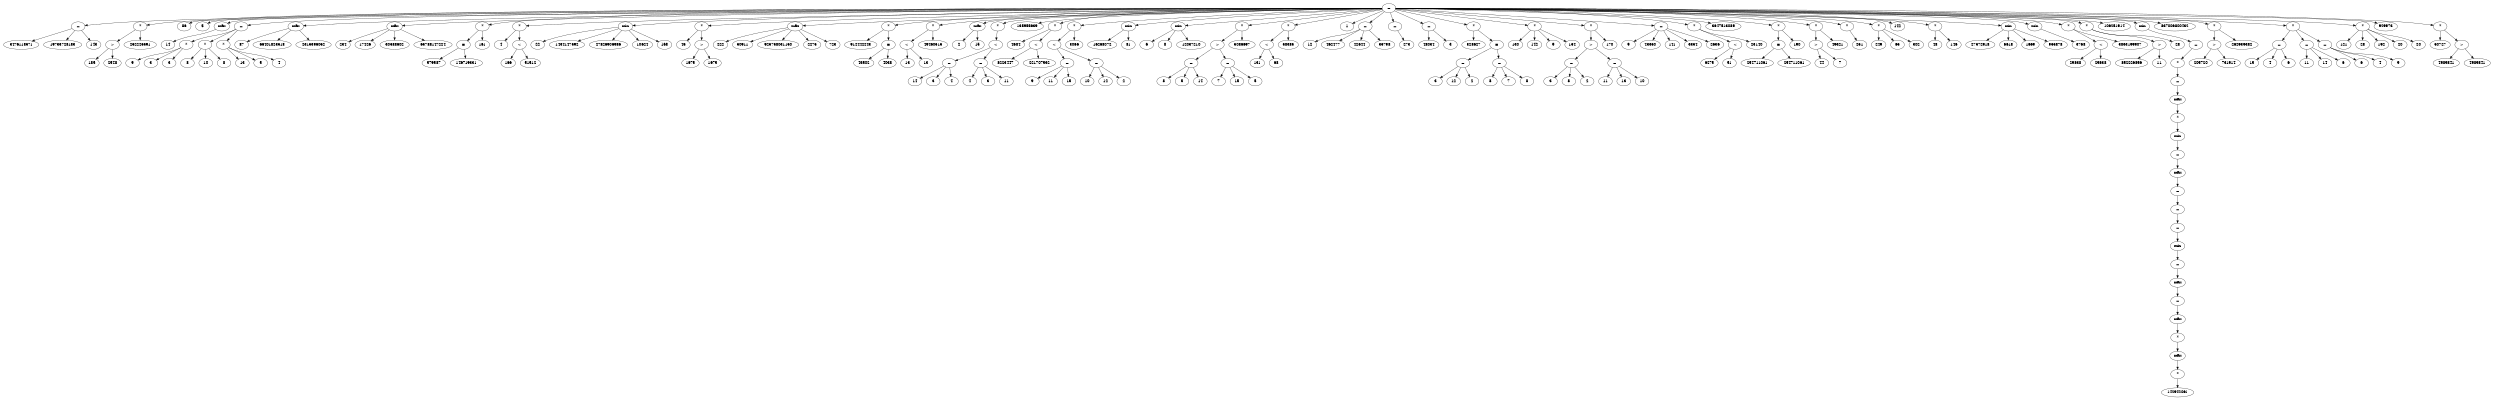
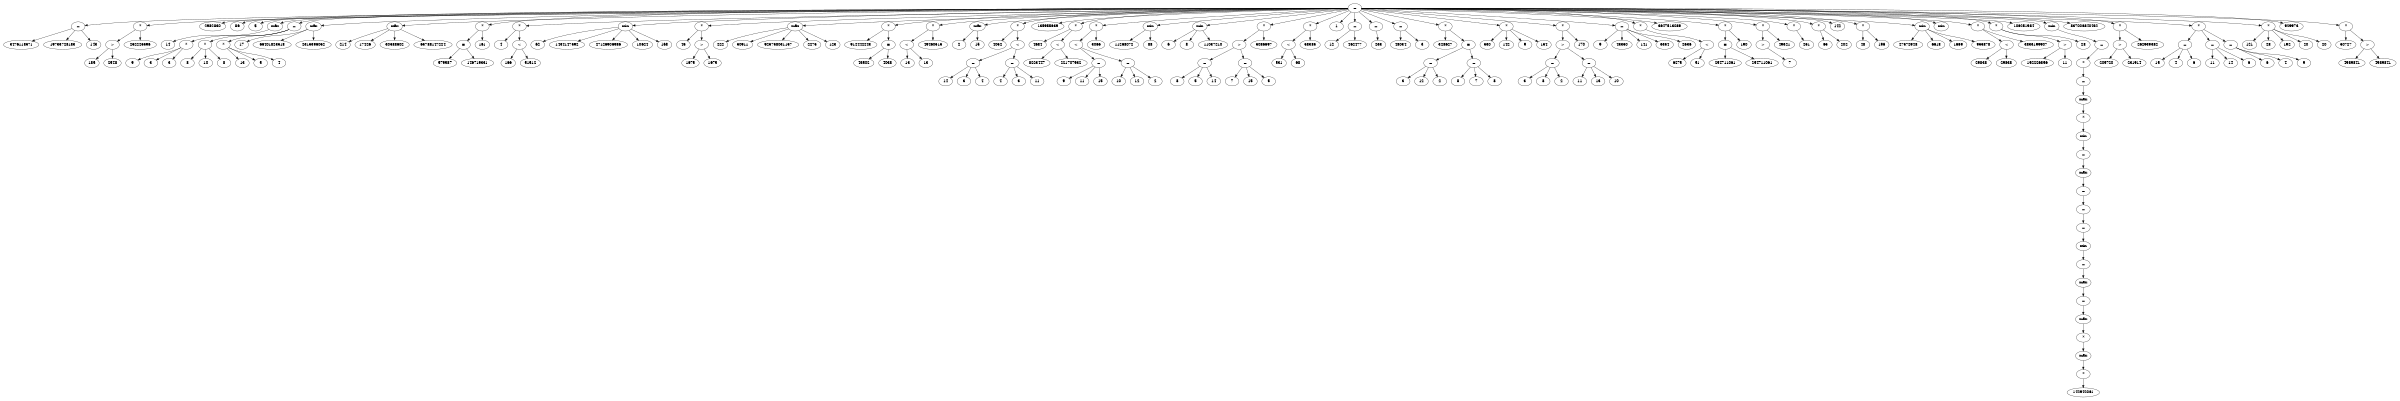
none -> (213, 26)
(2114, 26) -> (2024, 26)
(2175, 26) -> (2084, 26)
(140, 45) -> (140, 45)
(242, 45) -> (242, 45)
(343, 45) -> (343, 45)
(538, 45) -> (538, 45)
(608, 45) -> (608, 45)
(778, 45) -> (778, 45)
(833, 45) -> (833, 45)
none -> (997, 45)
(1102, 45) -> (1124, 45)
(1128, 45) -> (1150, 45)
(1191, 45) -> (1213, 45)
(1359, 45) -> none
(1385, 45) -> none
(1407, 45) -> (1378, 45)
(1515, 45) -> (1487, 45)
(1757, 45) -> none
(1879, 45) -> none
(1916, 45) -> (1844, 45)
(1954, 45) -> (1882, 45)
(1980, 45) -> (1908, 45)
(2081, 45) -> none
(1257, 63) -> (1279, 63)
(1822, 63) -> none
(2132, 63) -> (2037, 63)
(2229, 63) -> (2134, 63)
